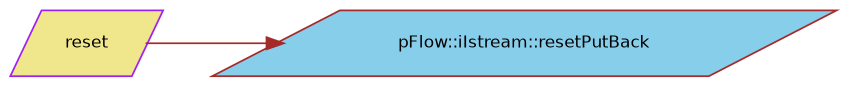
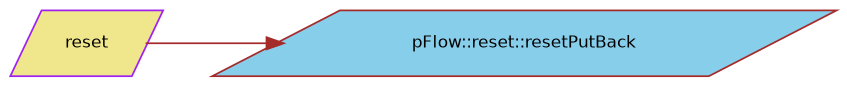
(524, 43) -> (524, 43)
